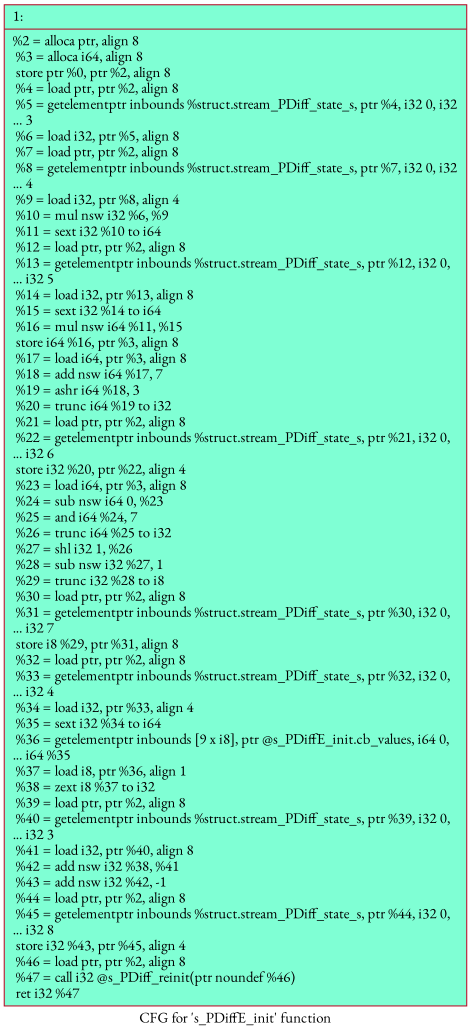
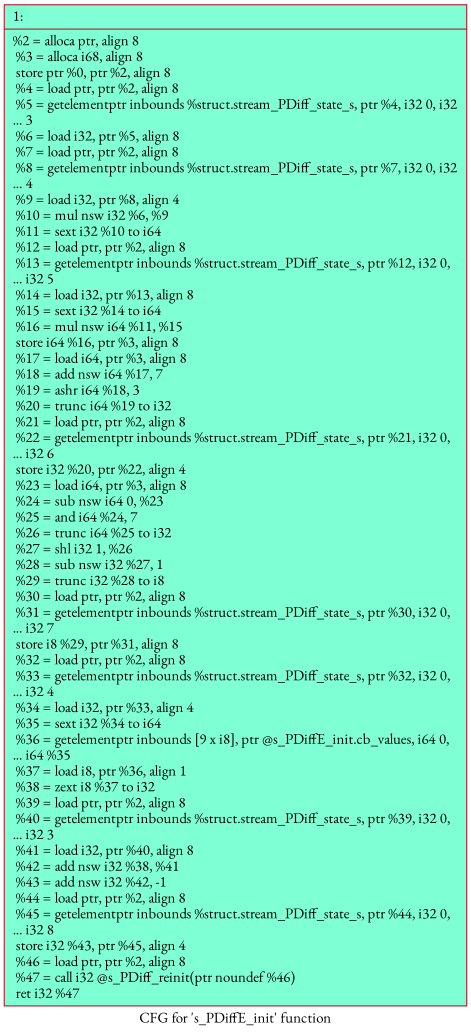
(78, 57) -> (78, 57)
